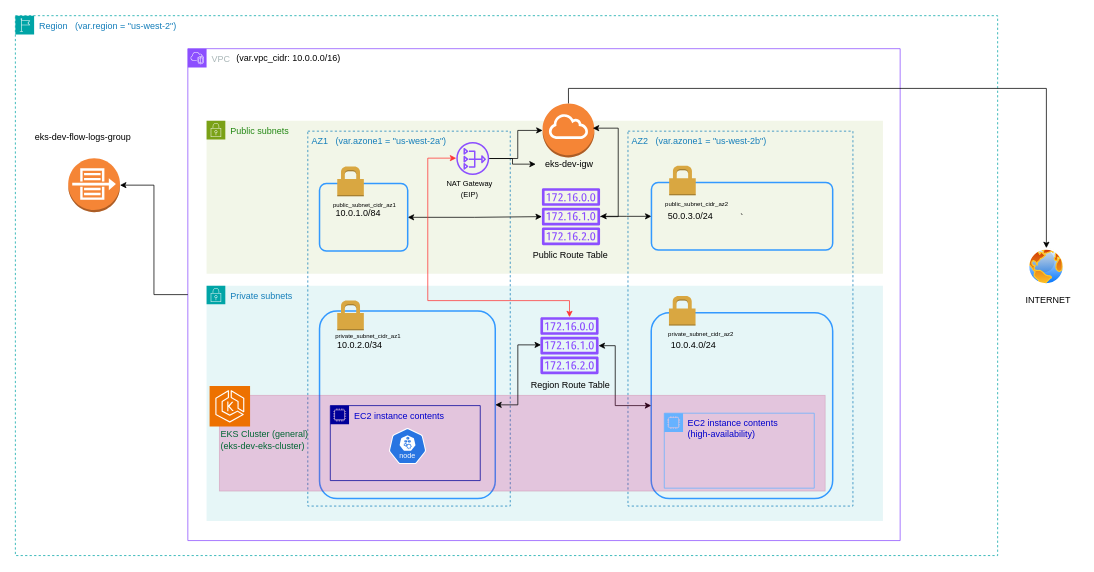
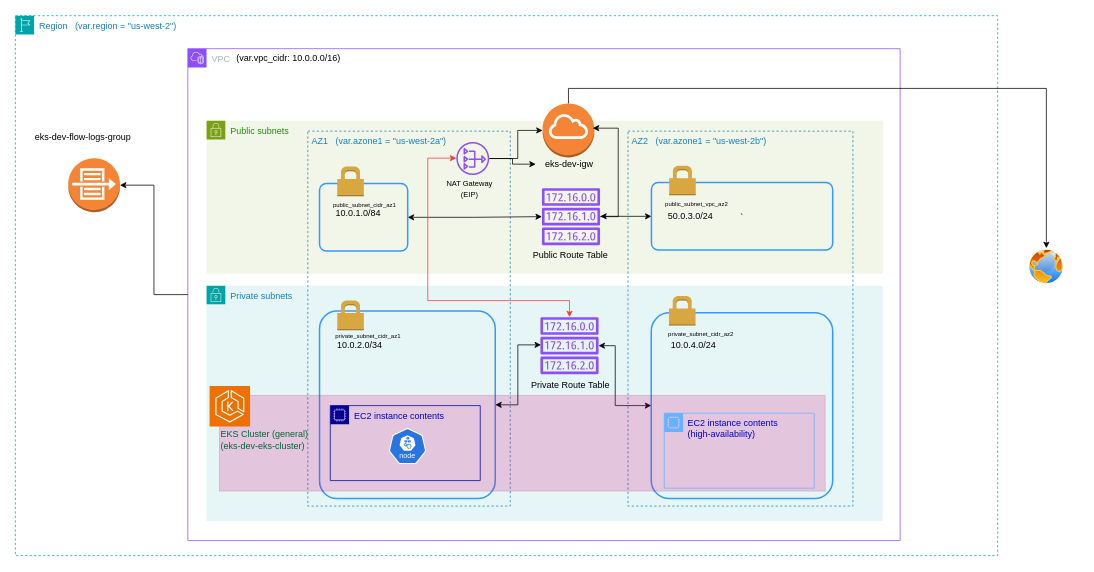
(702, 203) -> (702, 203)
(1048, 300) -> none
(571, 385) -> (571, 385)
